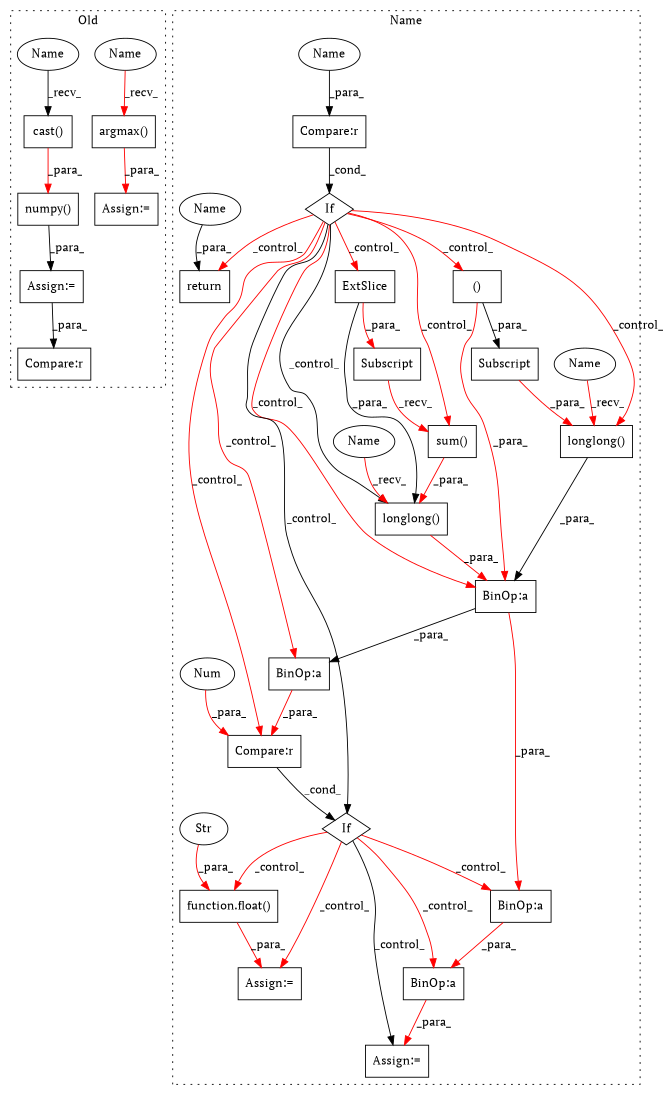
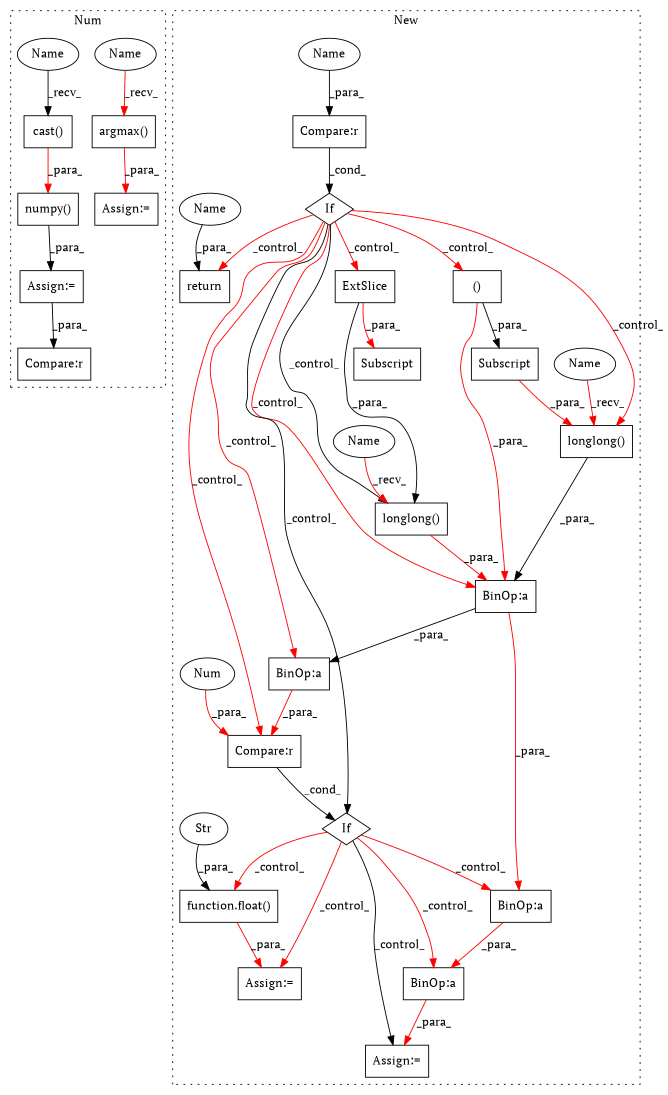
(88, 21) -> (88, 21)
(406, 21) -> (406, 21)
(452, 442) -> none
(196, 865) -> (196, 865)
